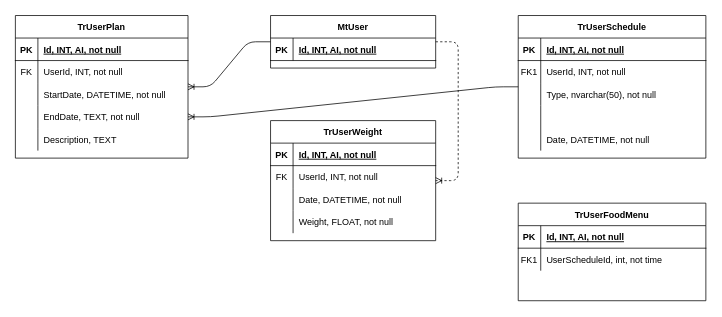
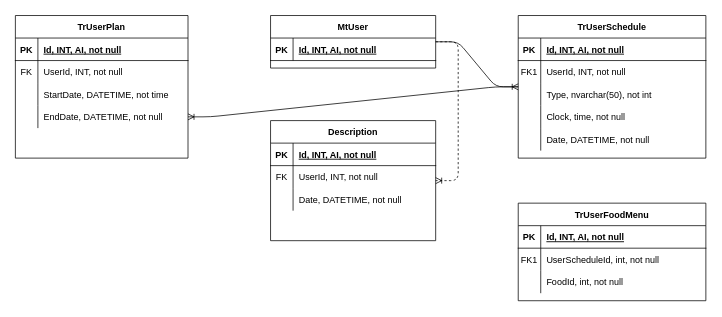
none -> (476, 64)
(229, 65) -> none
(108, 95) -> (110, 95)
(608, 95) -> (607, 95)
(93, 117) -> (103, 117)
none -> (623, 117)
(353, 132) -> (353, 132)
(113, 139) -> none
(364, 222) -> none
(610, 260) -> (609, 260)
none -> (623, 282)
